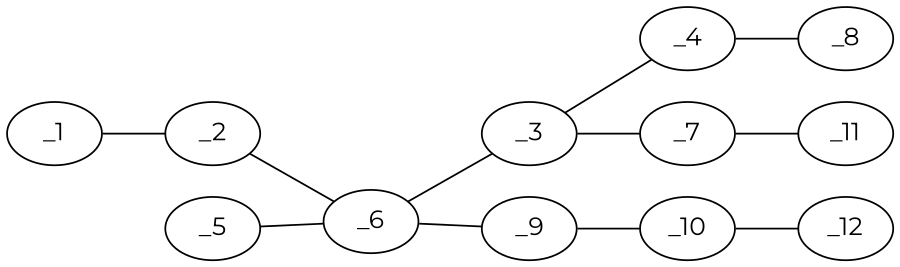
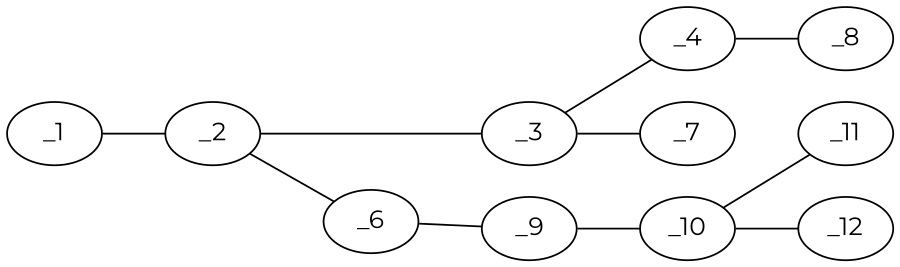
(767, 134) -> (767, 181)
(450, 178) -> (371, 134)
(213, 229) -> none
